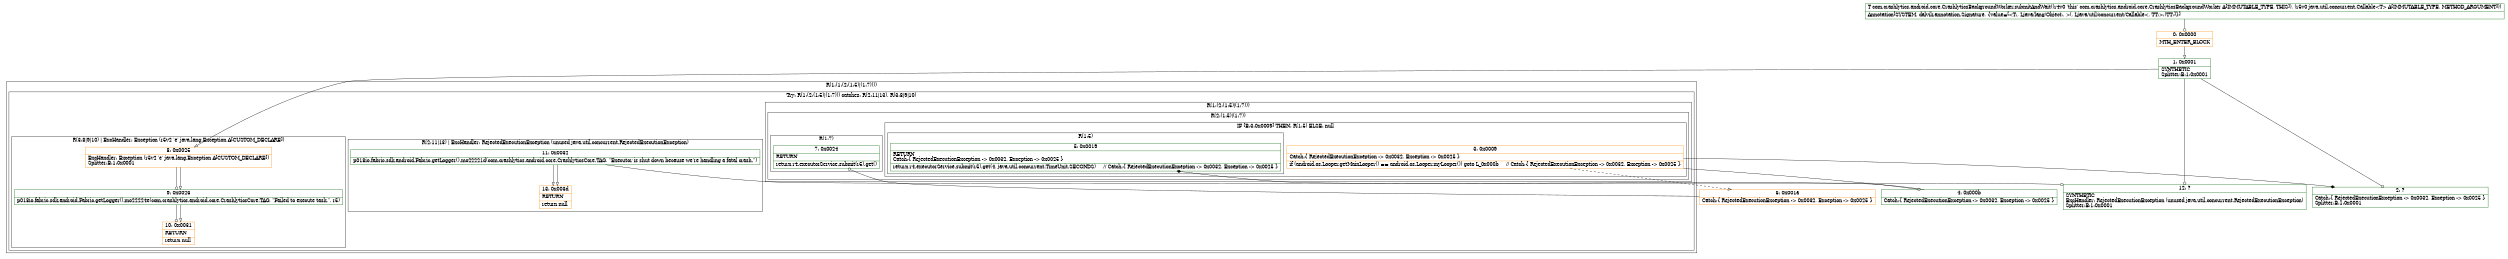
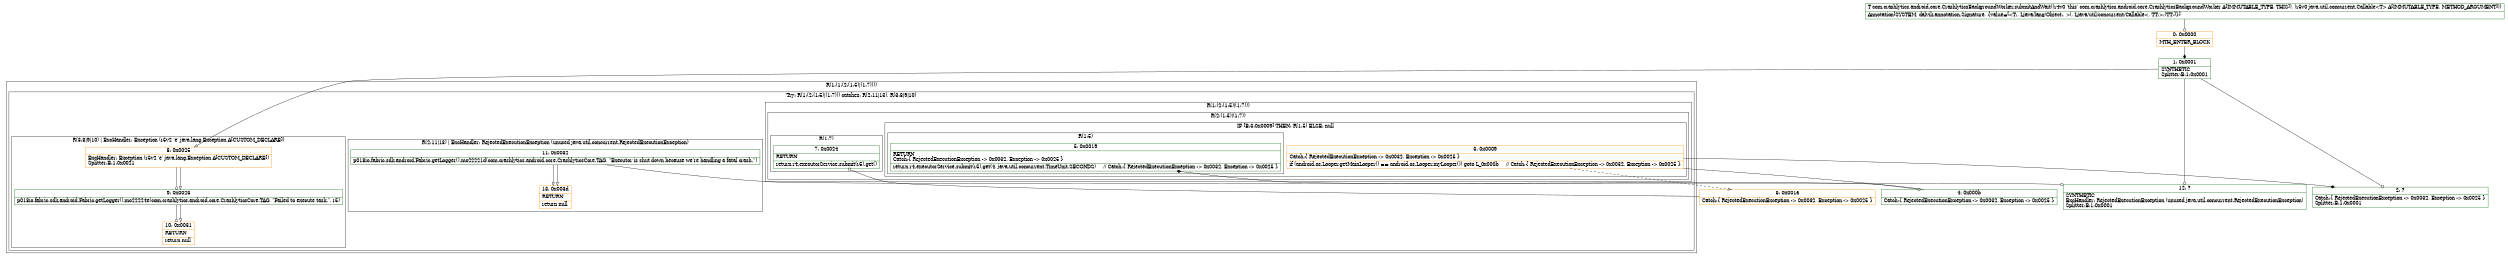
(2185, 51) -> (2185, 51)
(111, 163) -> (111, 163)
